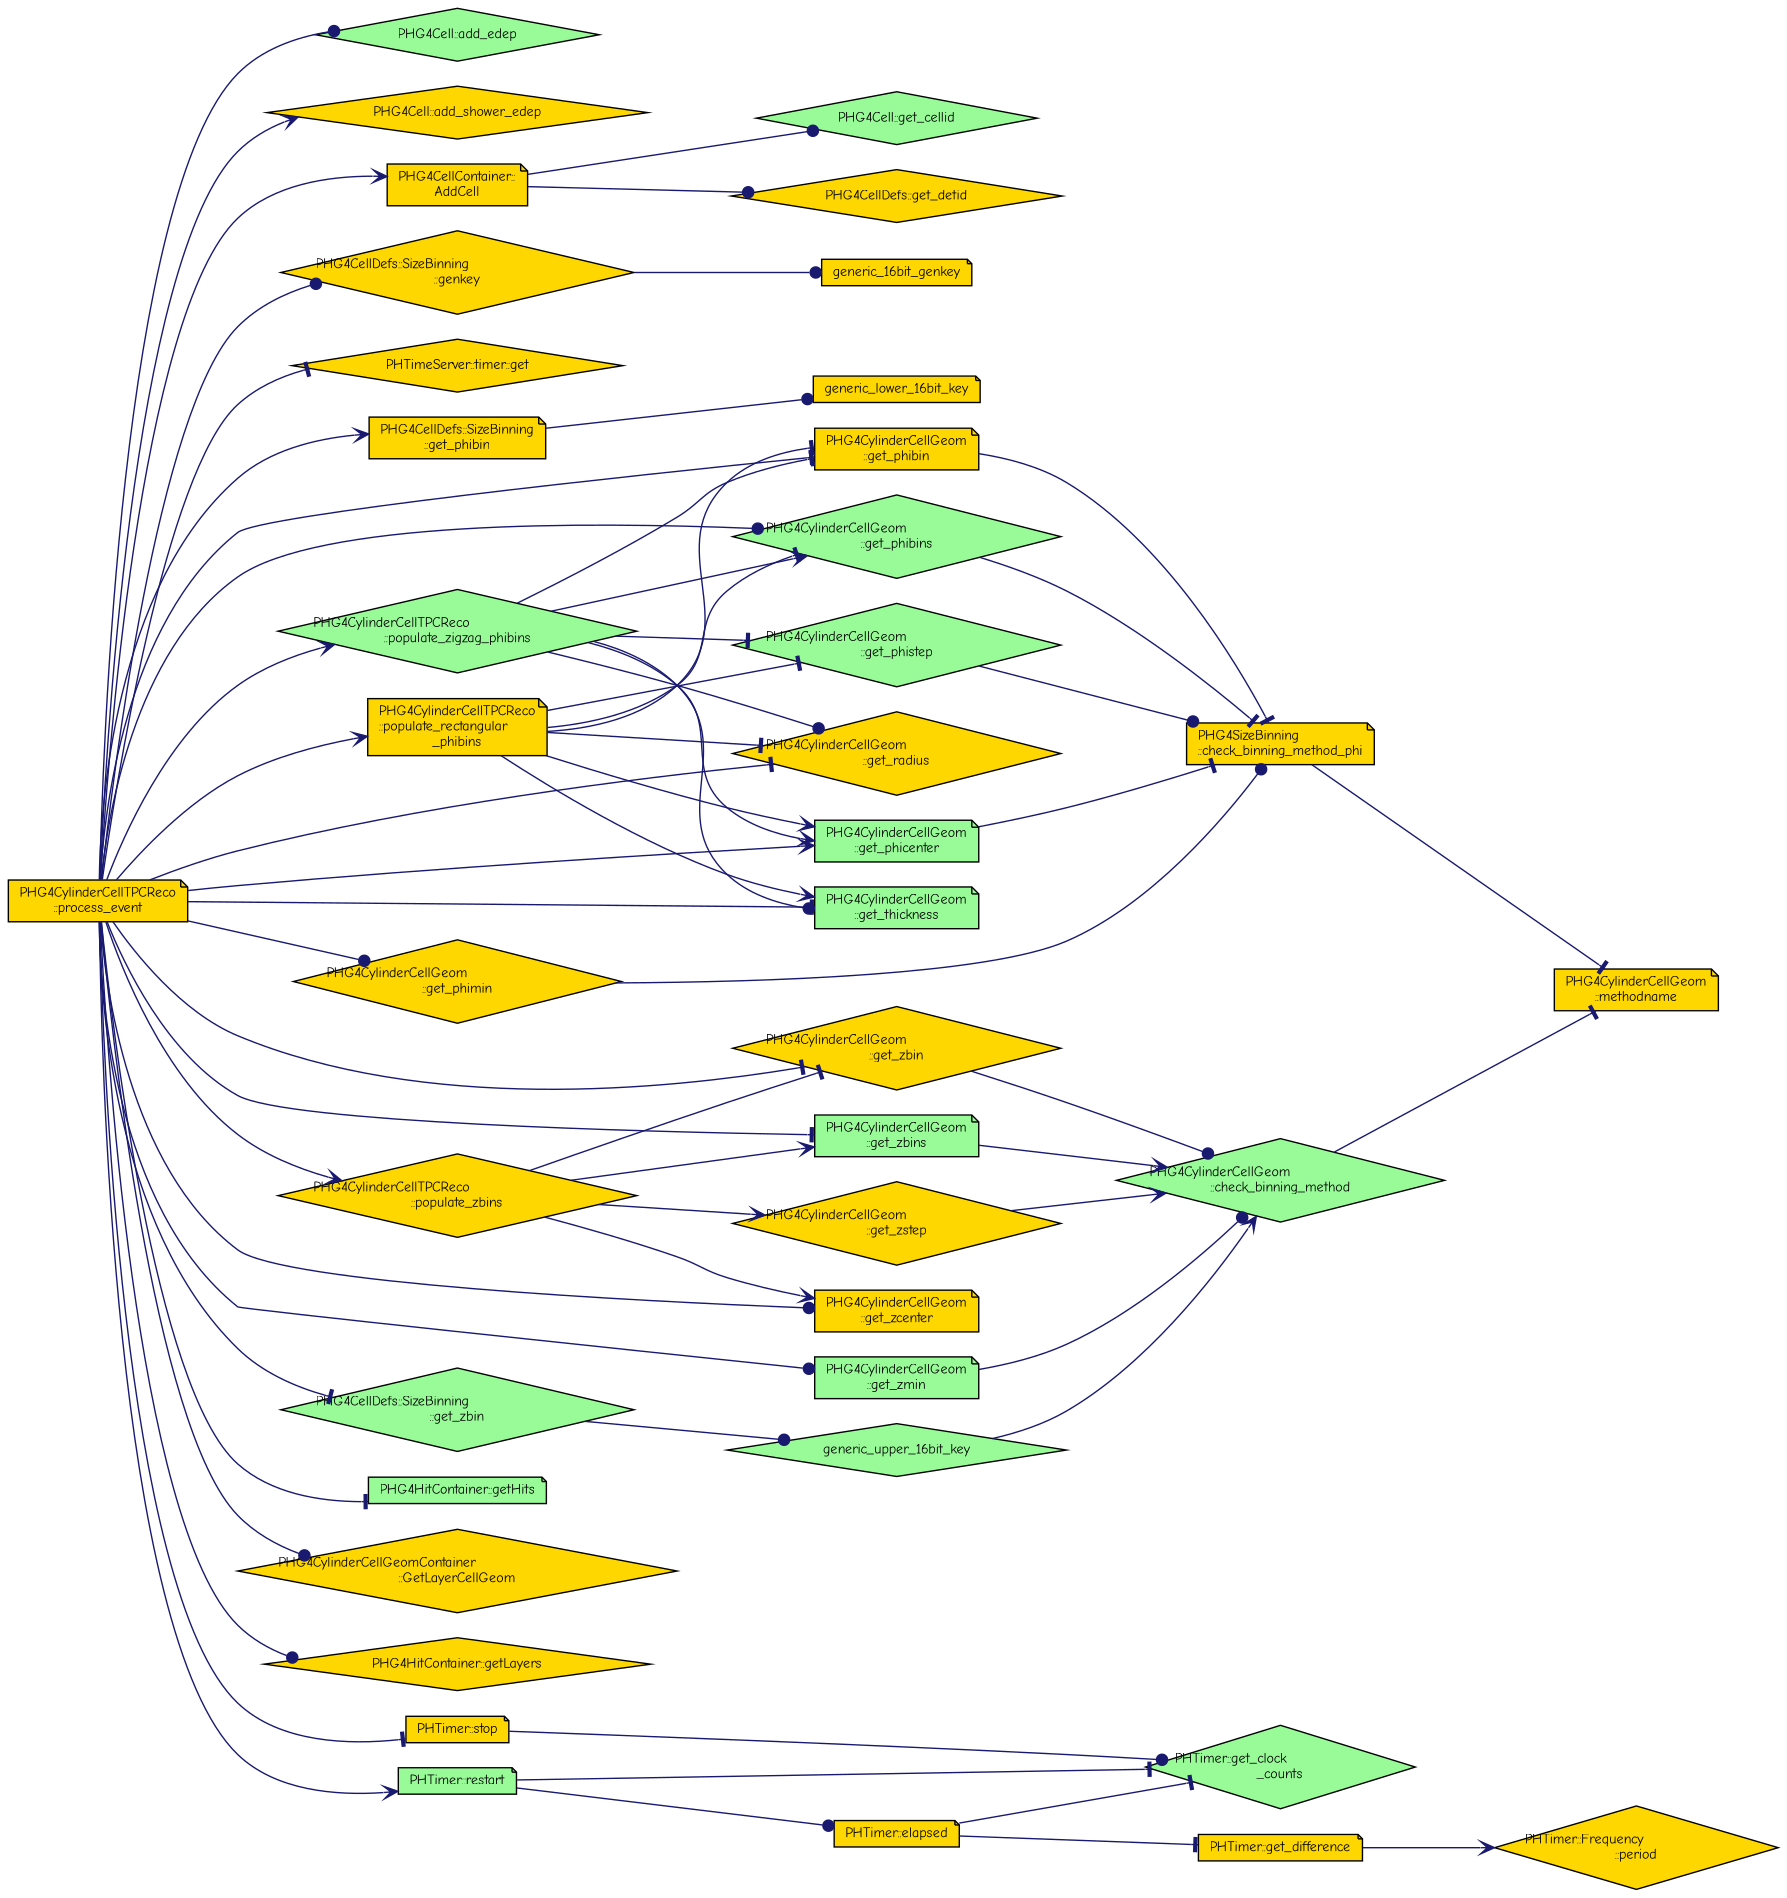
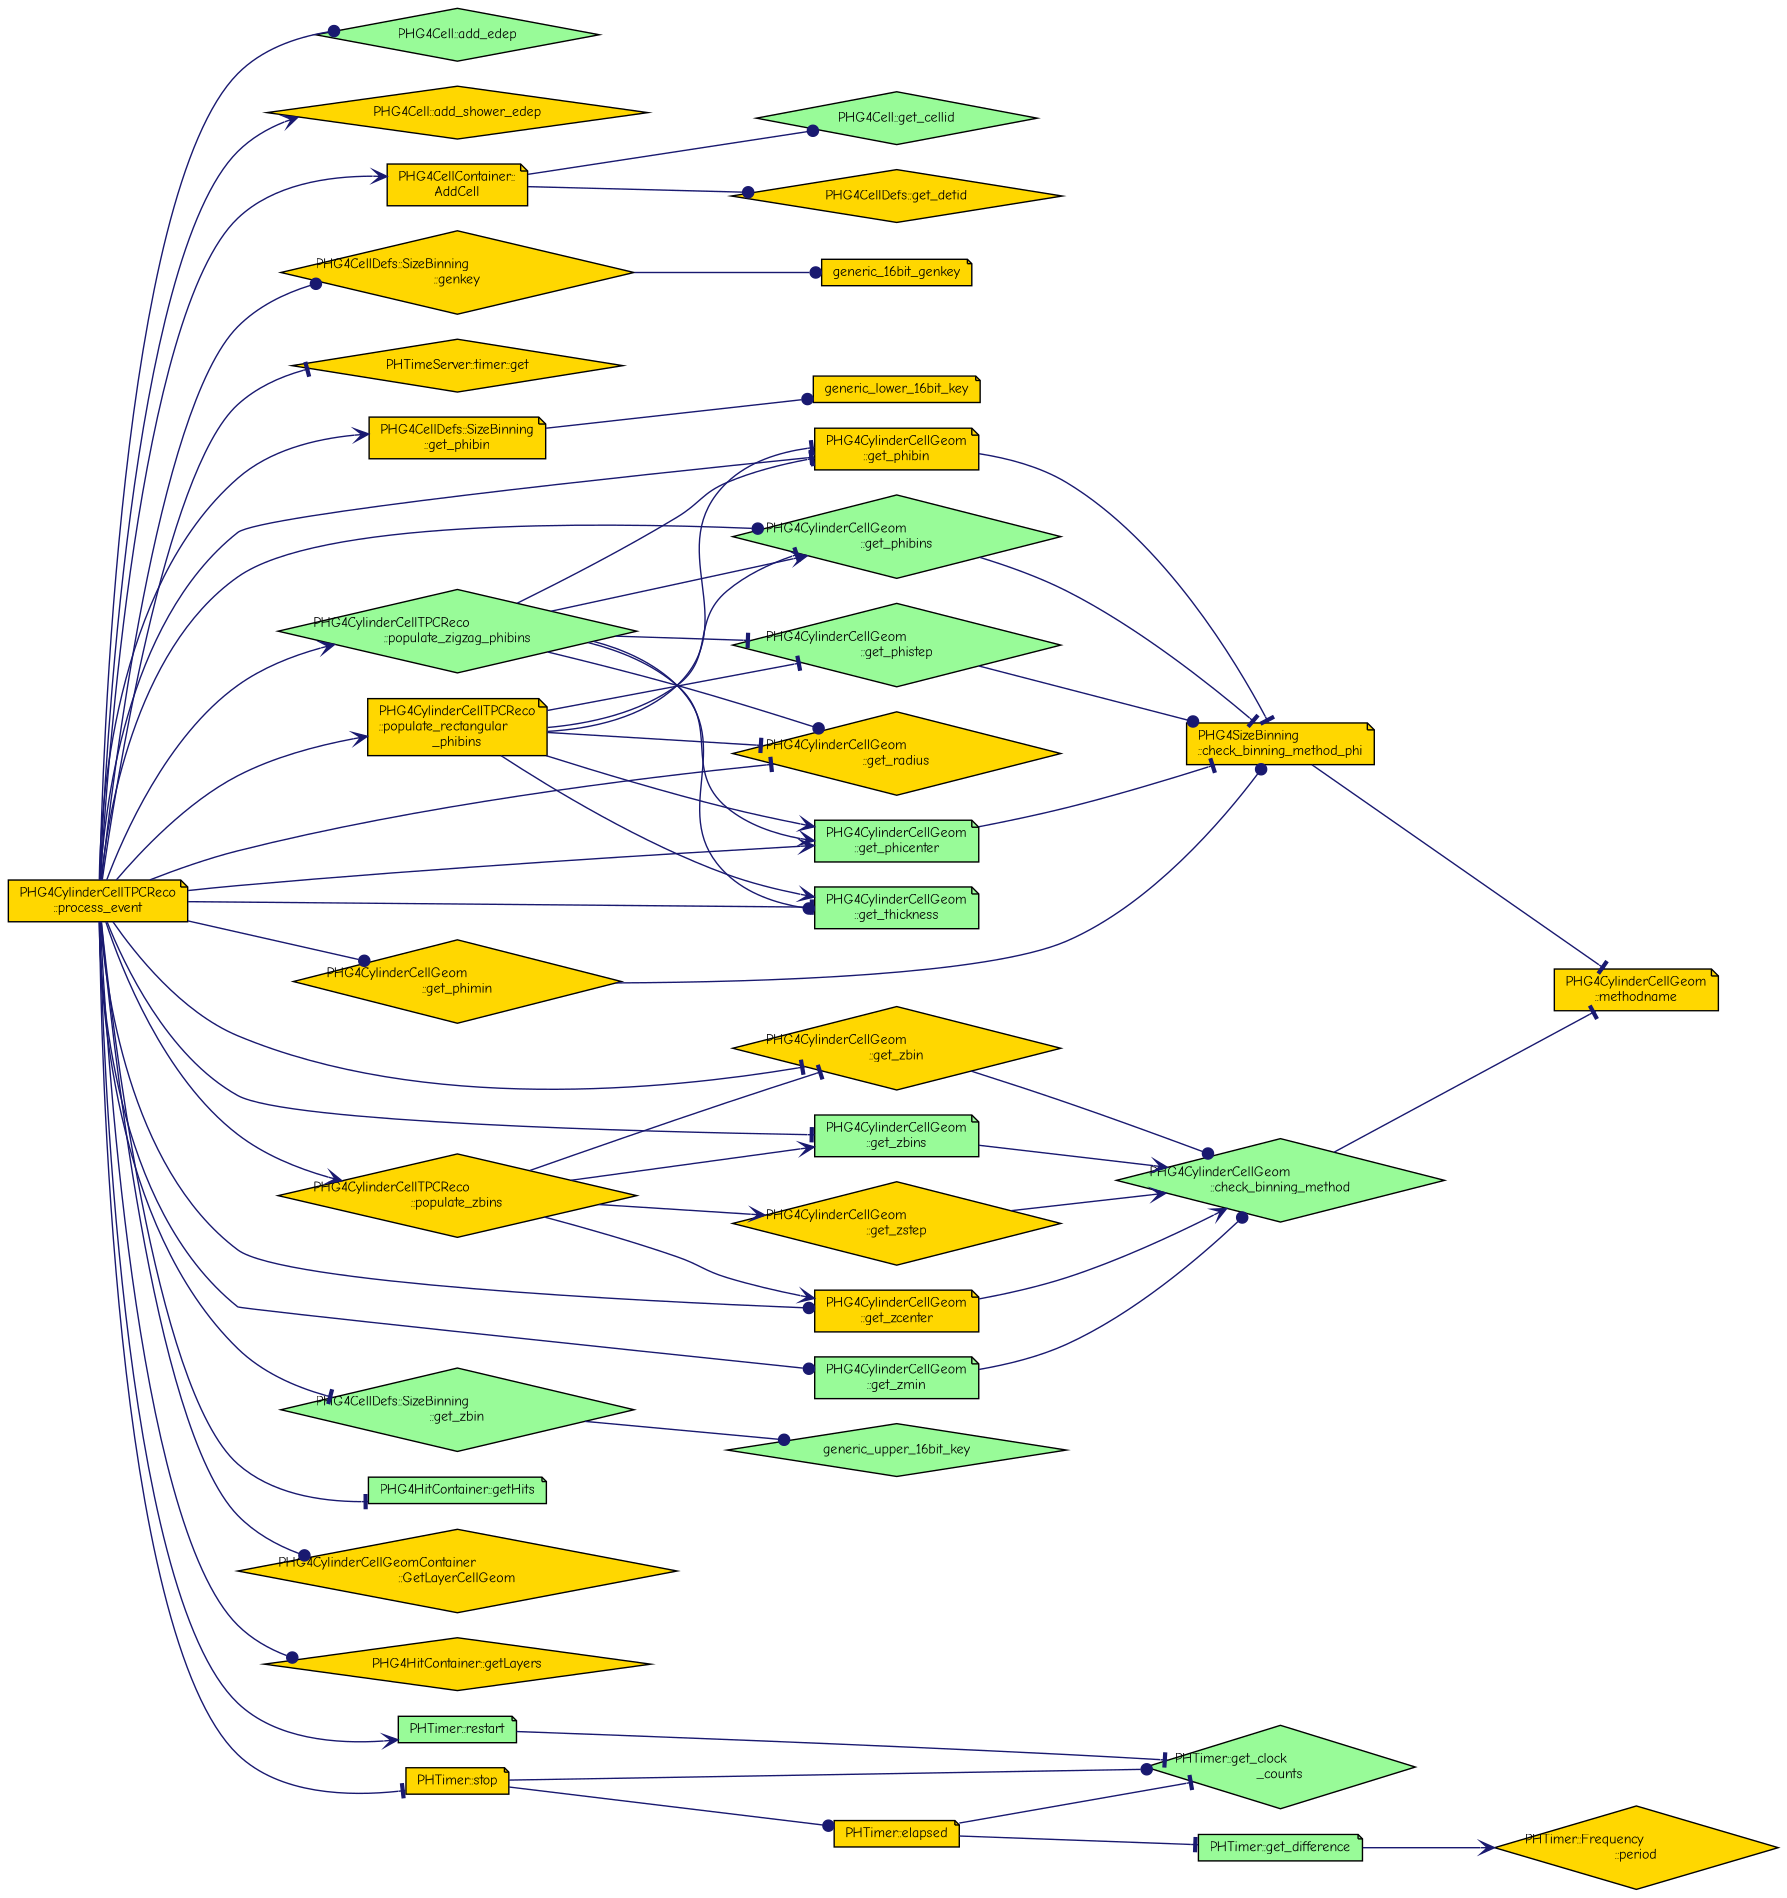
(1138, 1357) -> (1100, 1266)
(670, 1806) -> (666, 1806)
(1280, 1848) -> (1280, 1848)
